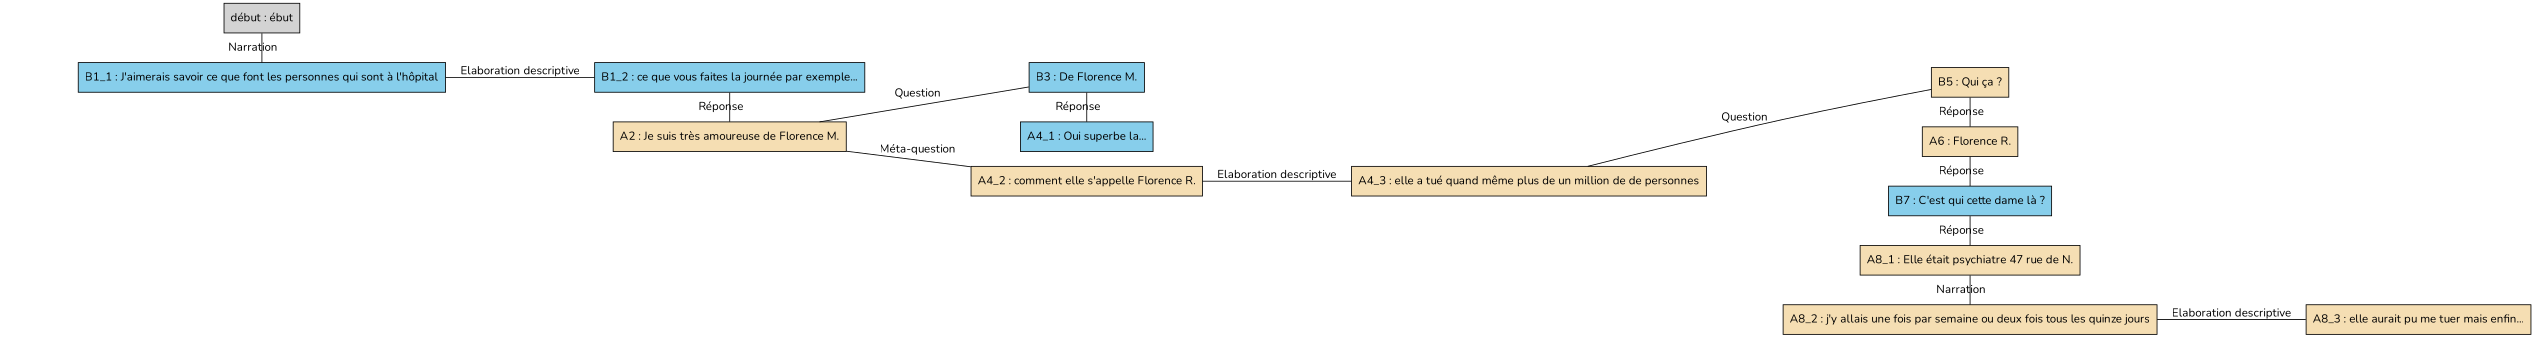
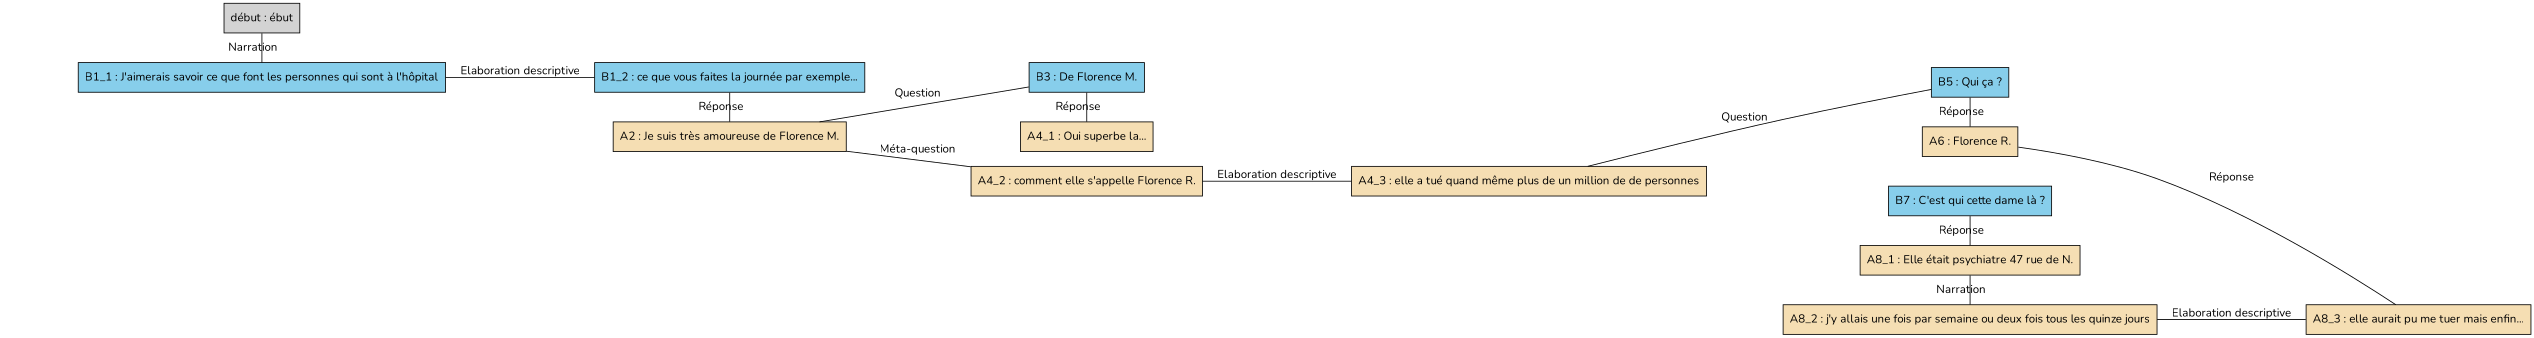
(1970, 82) -> (1970, 82)
(1087, 137) -> (1087, 137)
(1970, 171) -> (2216, 203)
